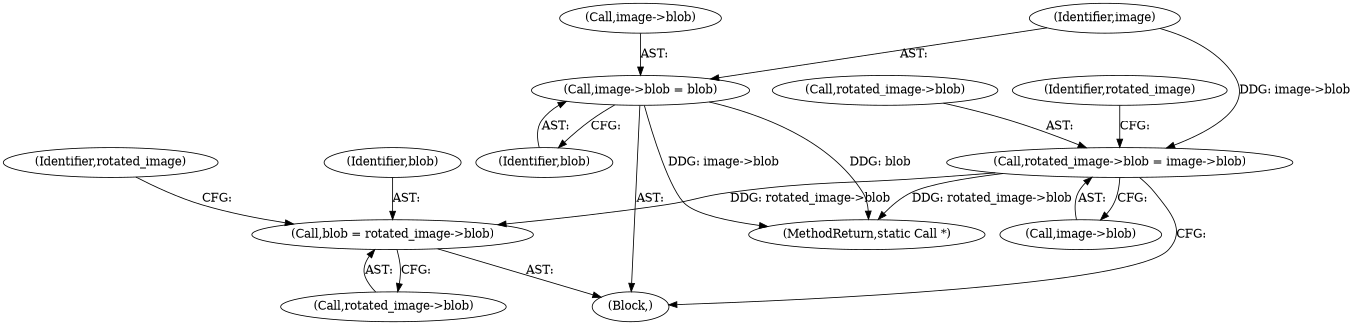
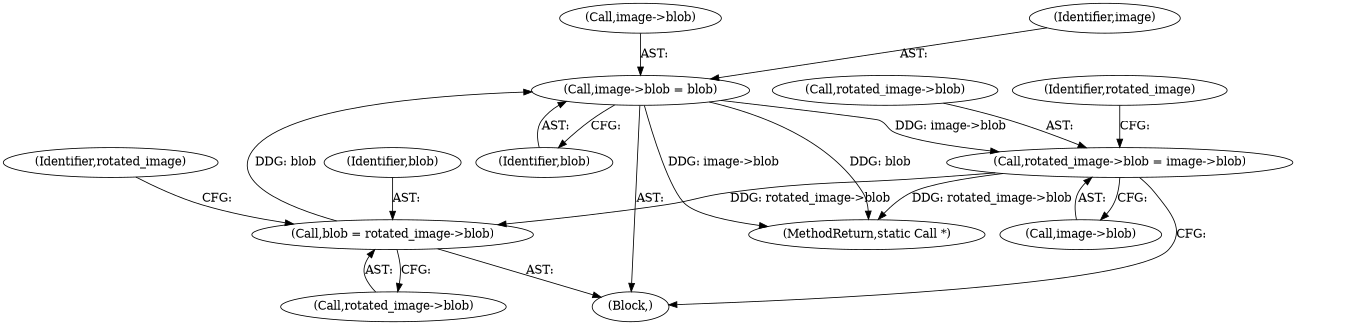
(1237, 83) -> (859, 117)
none -> (321, 116)
